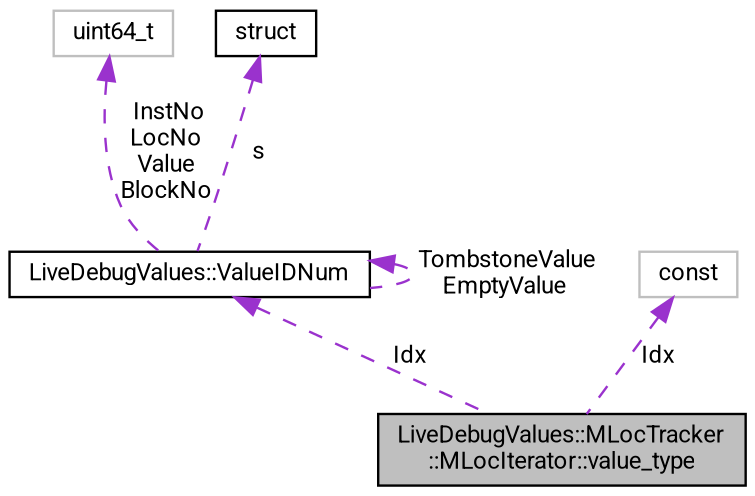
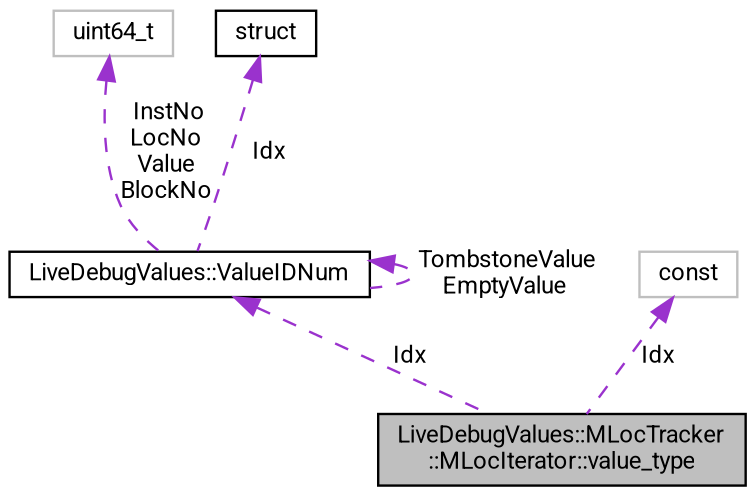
(257, 153) -> (267, 153)
